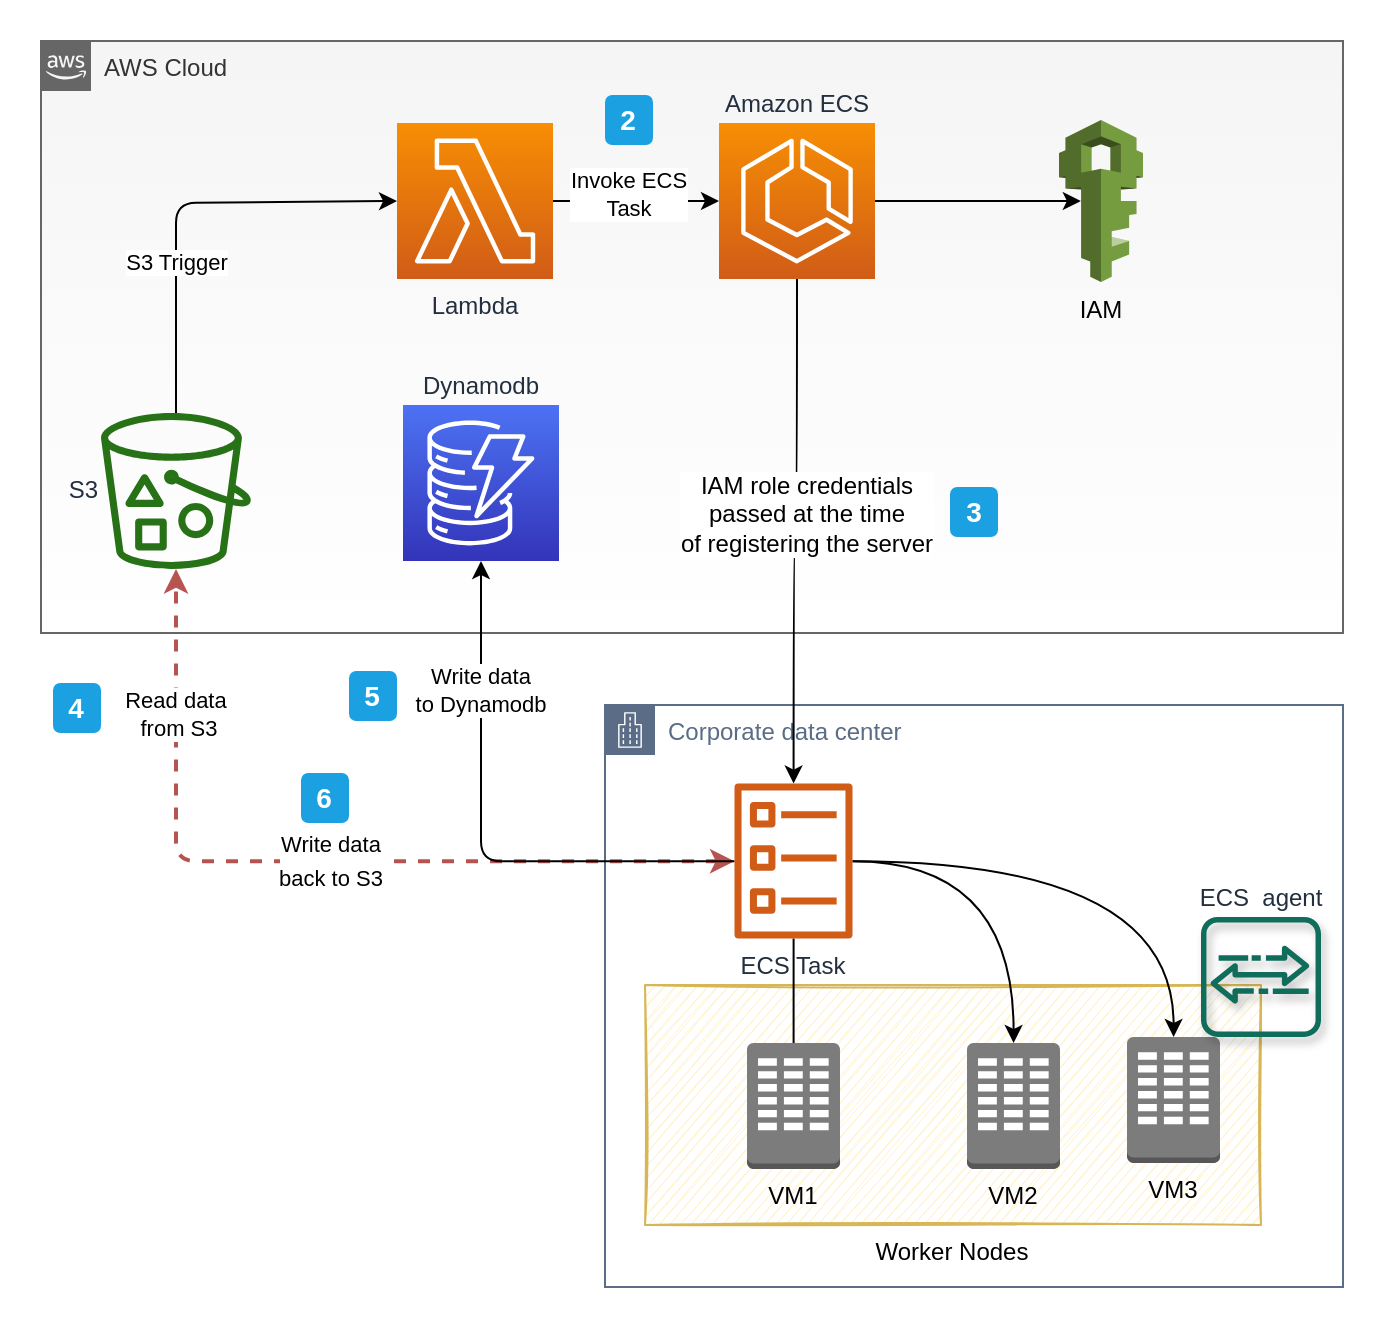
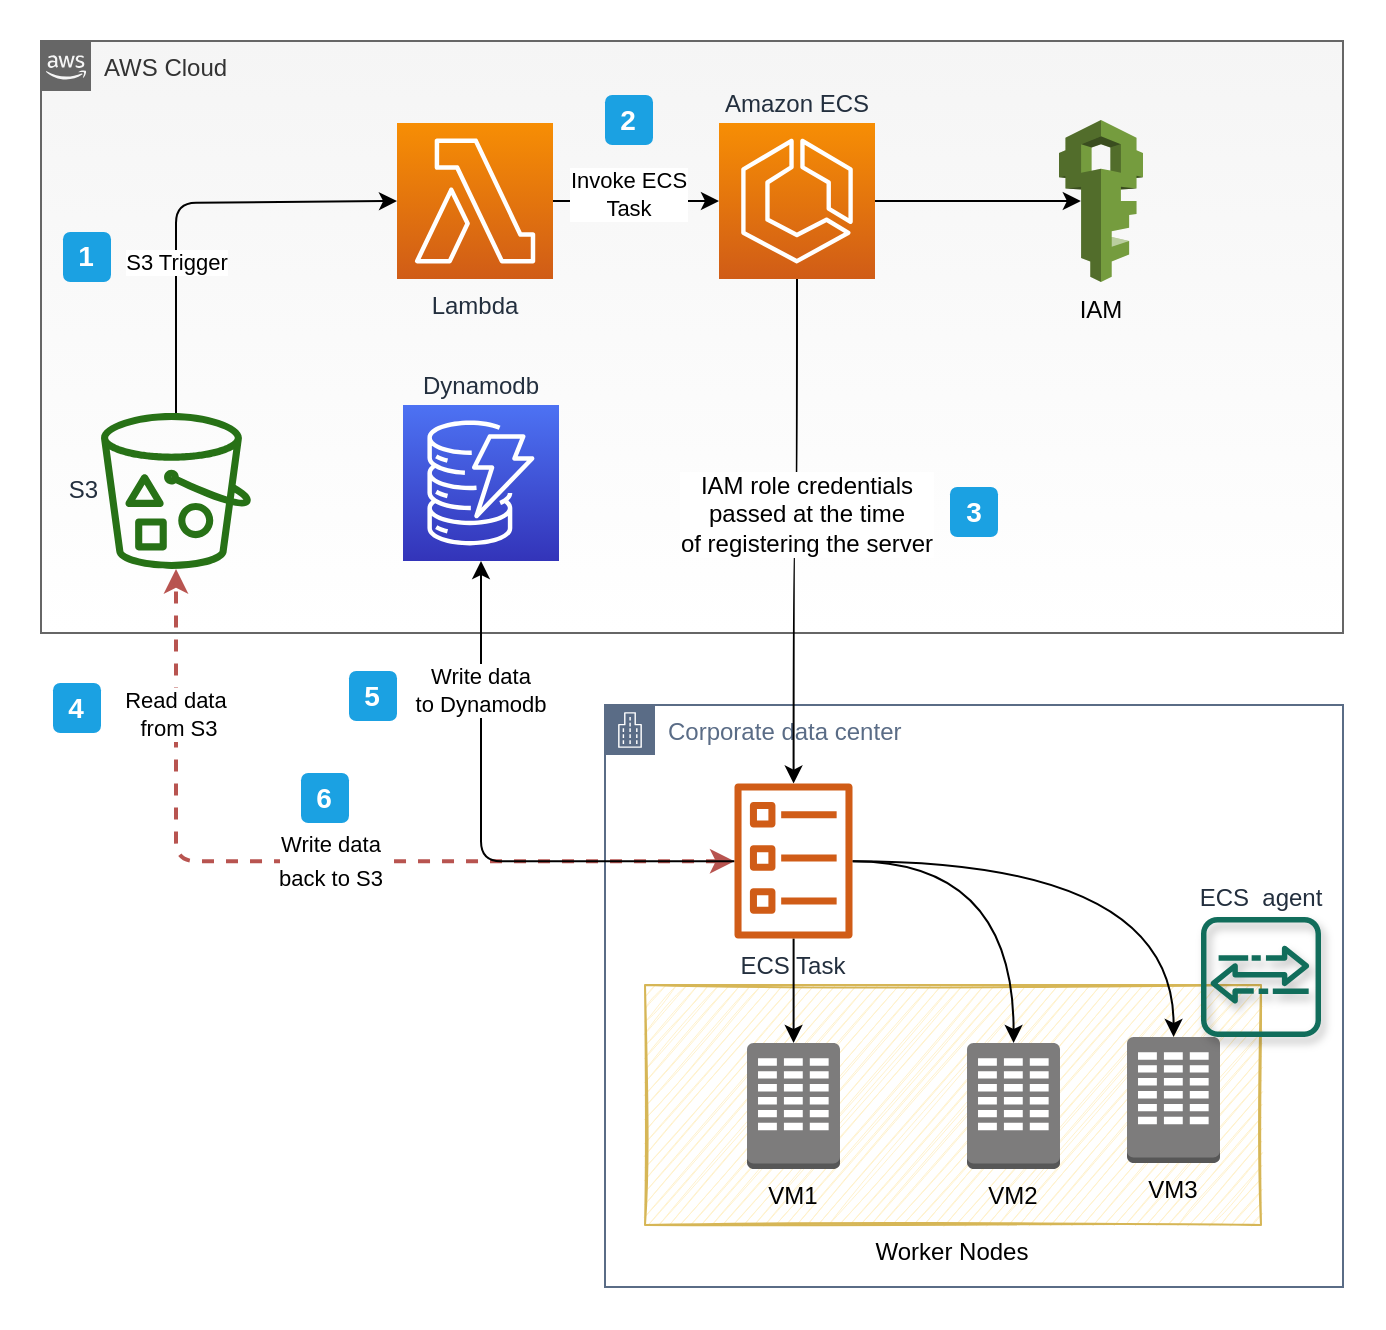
none -> (87, 257)
(794, 1039) -> (794, 1026)
